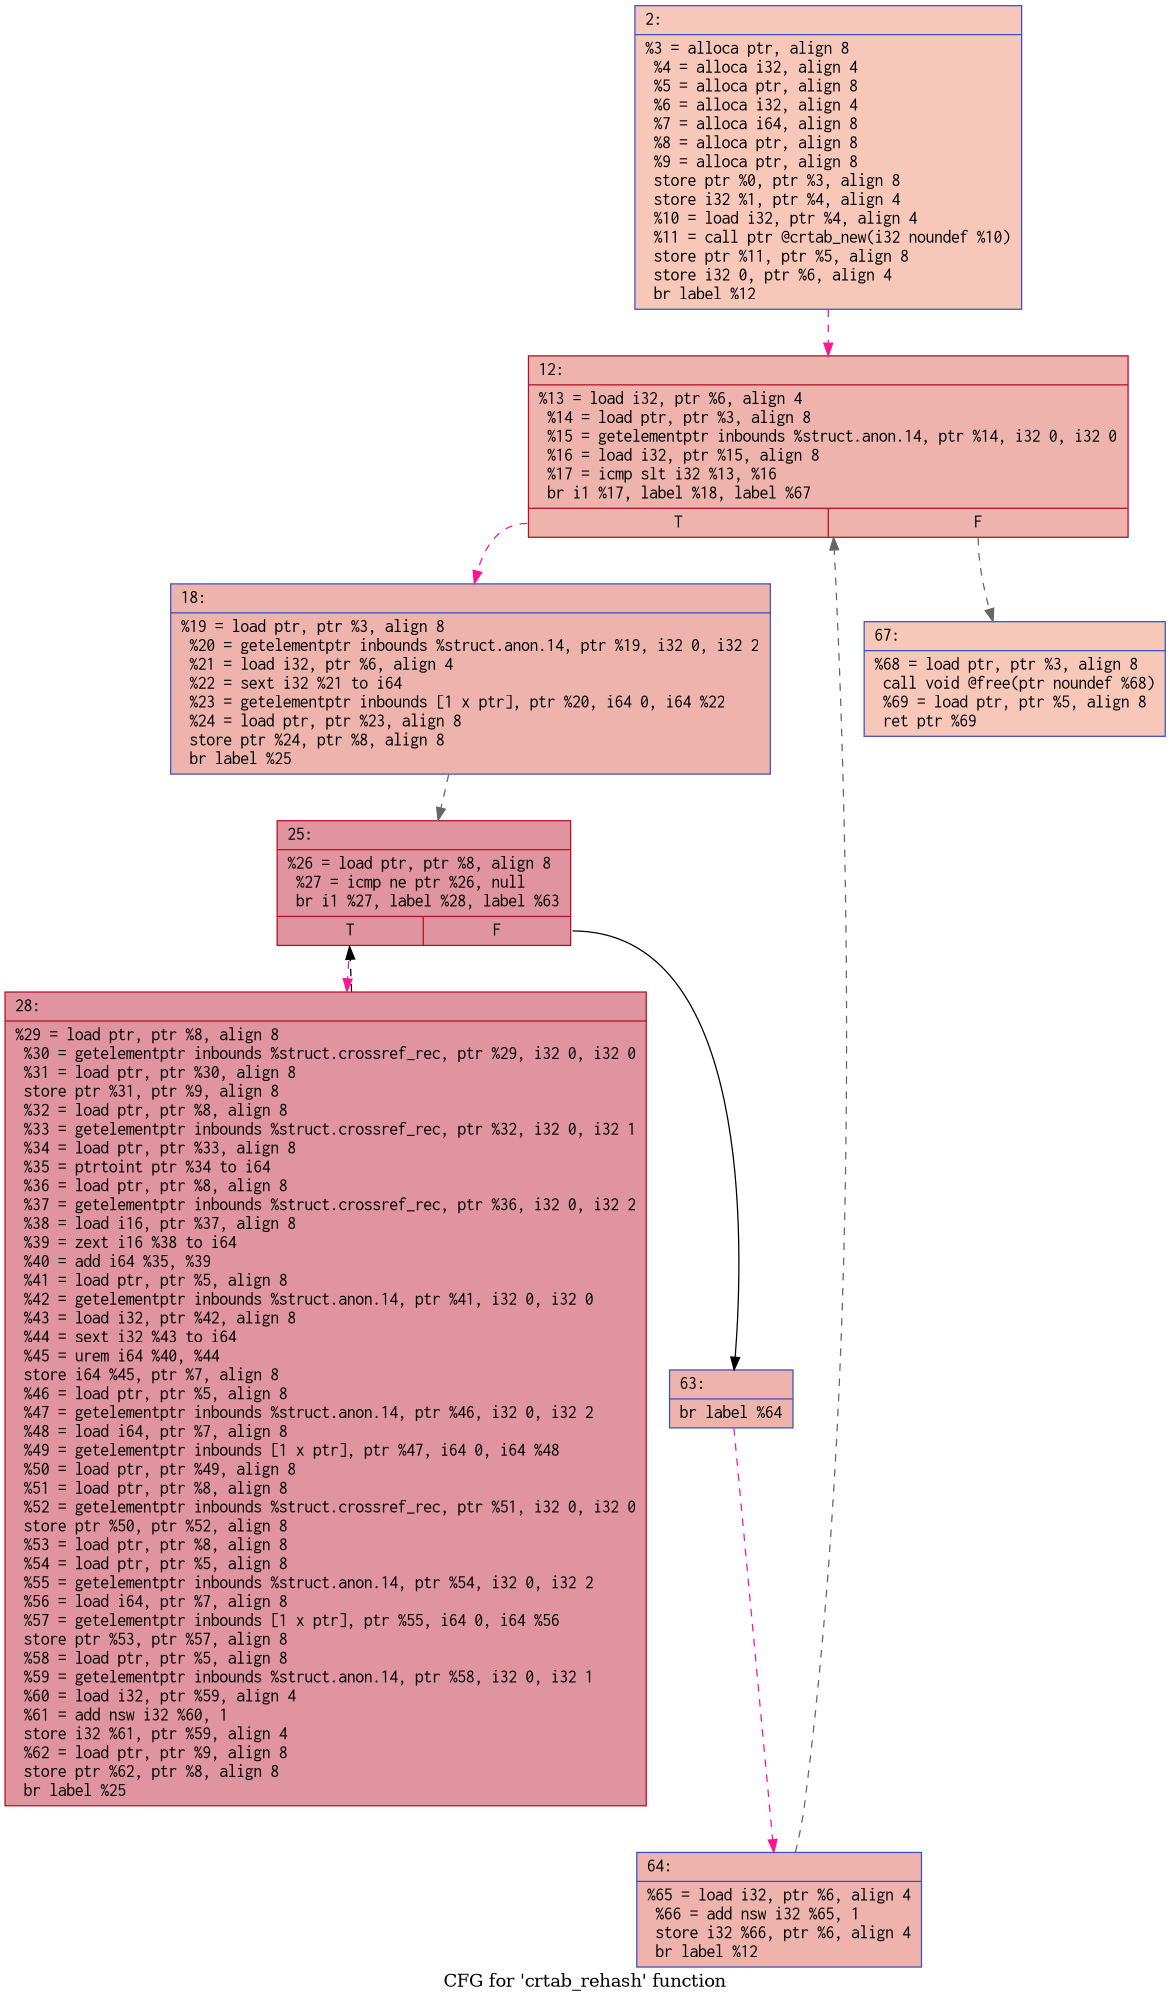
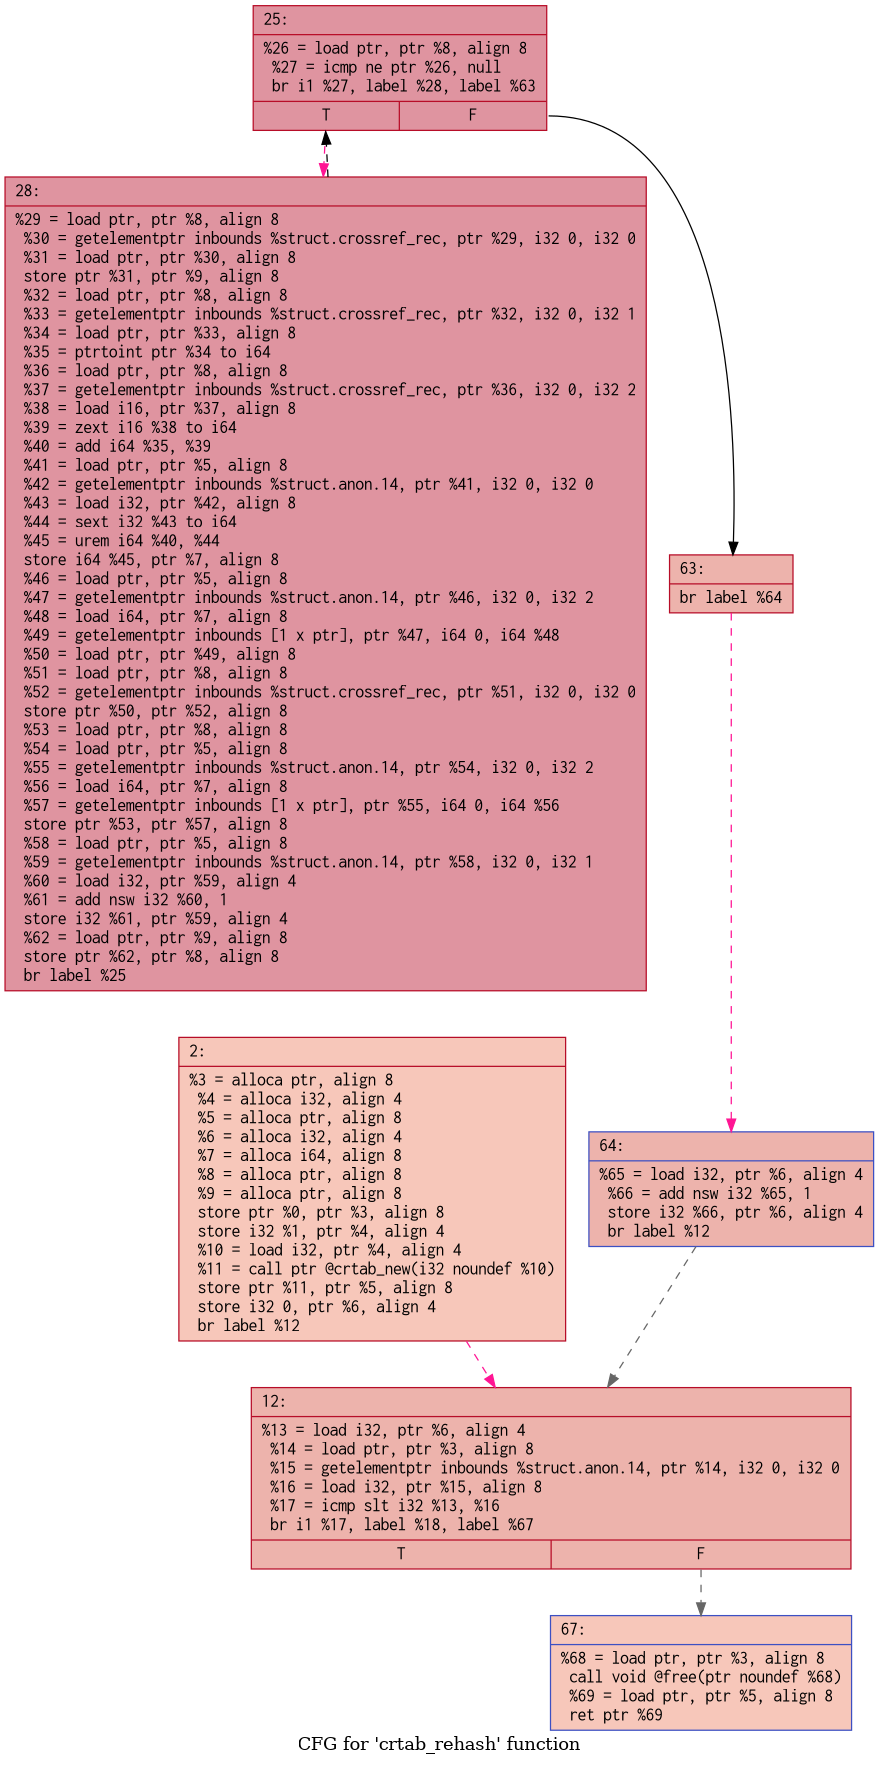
(828, 157) -> (372, 1189)
(471, 679) -> none
(731, 1399) -> (731, 584)
